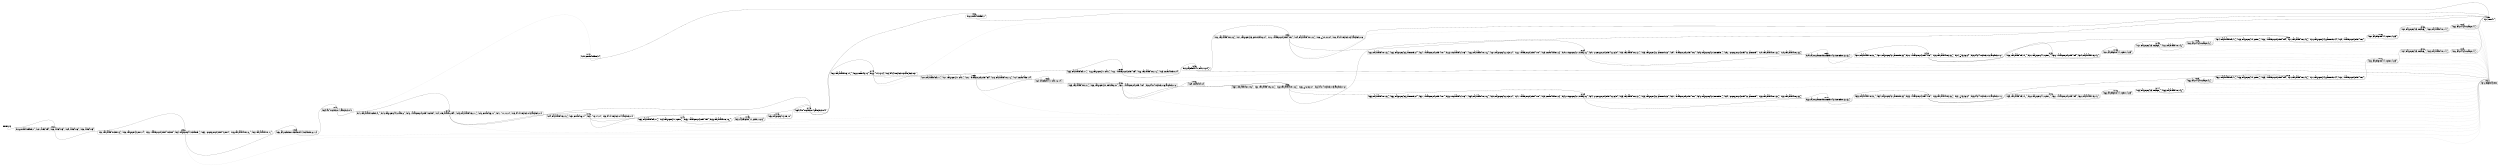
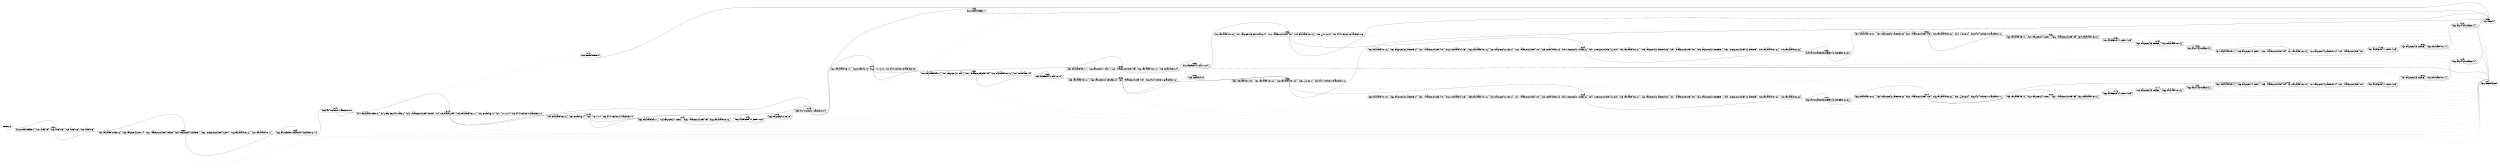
(2107, 39) -> none
